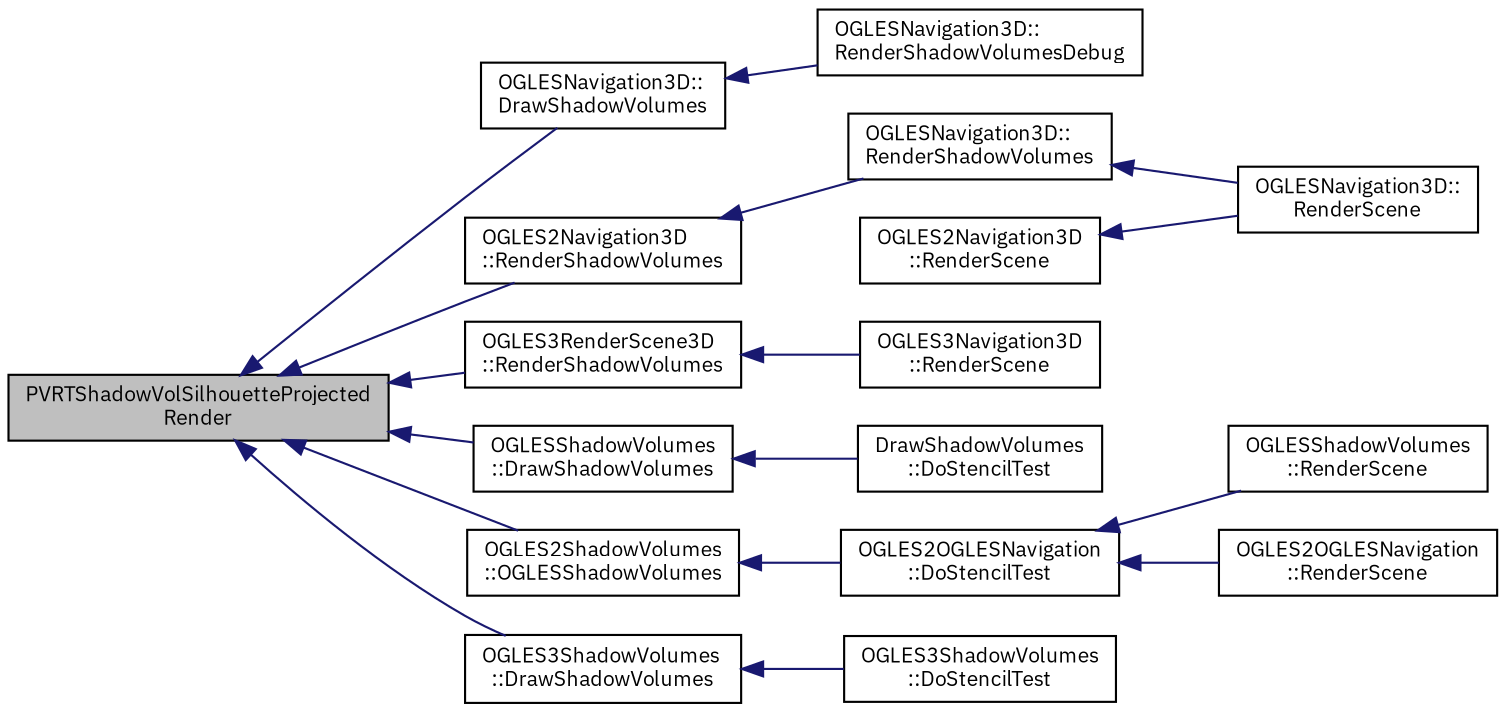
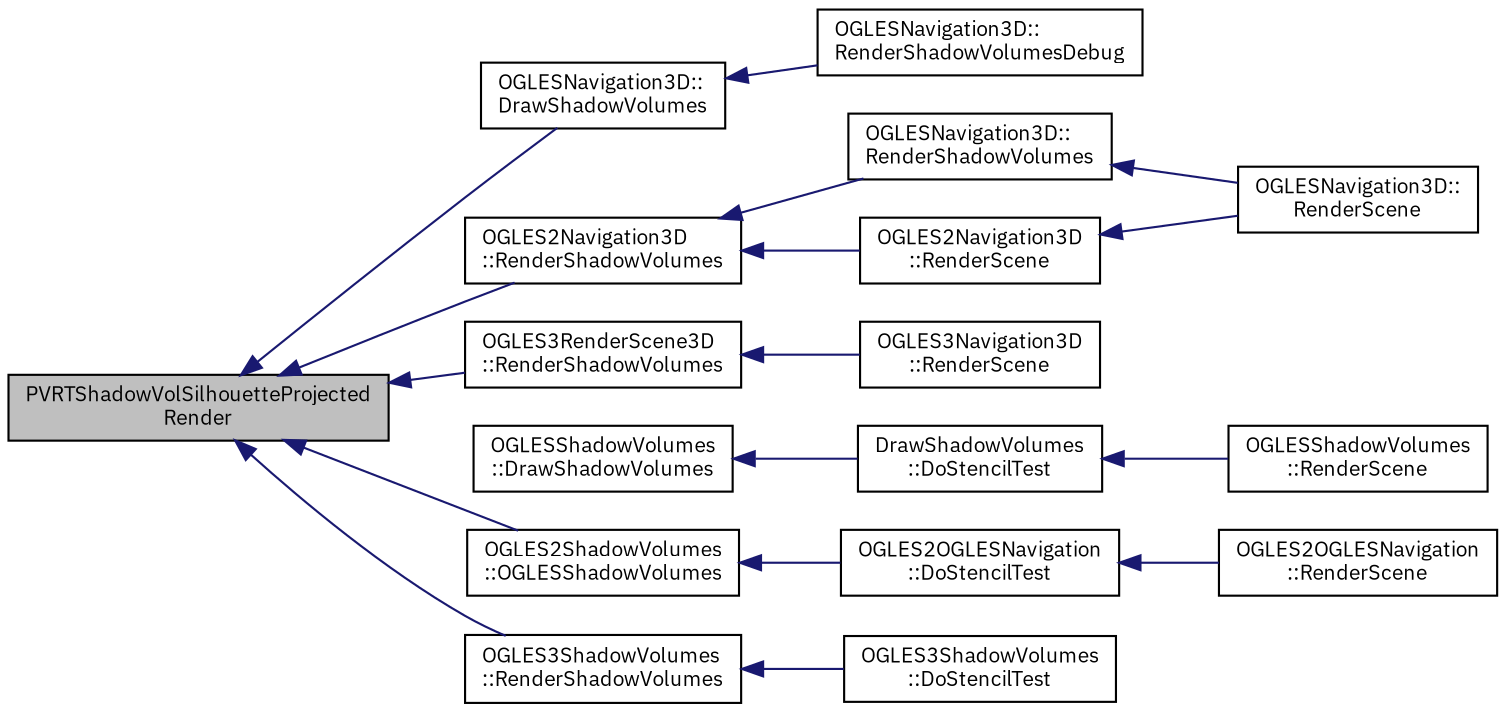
none -> (812, 251)
(442, 438) -> none
(1180, 508) -> (1176, 459)
(603, 669) -> (603, 669)
